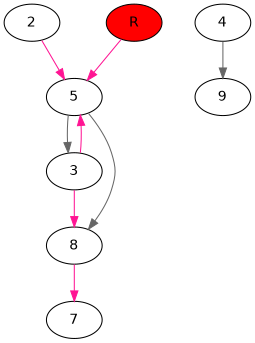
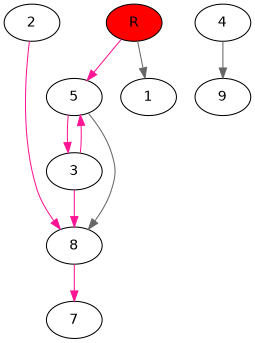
(51, 55) -> (27, 134)
none -> (149, 97)
(67, 129) -> (67, 129)
